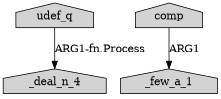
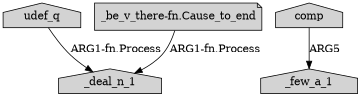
none -> (178, 17)
(185, 50) -> (325, 50)
(55, 83) -> (110, 83)
